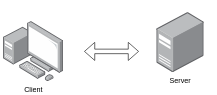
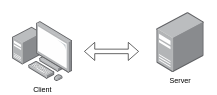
(33, 51) -> (42, 51)
